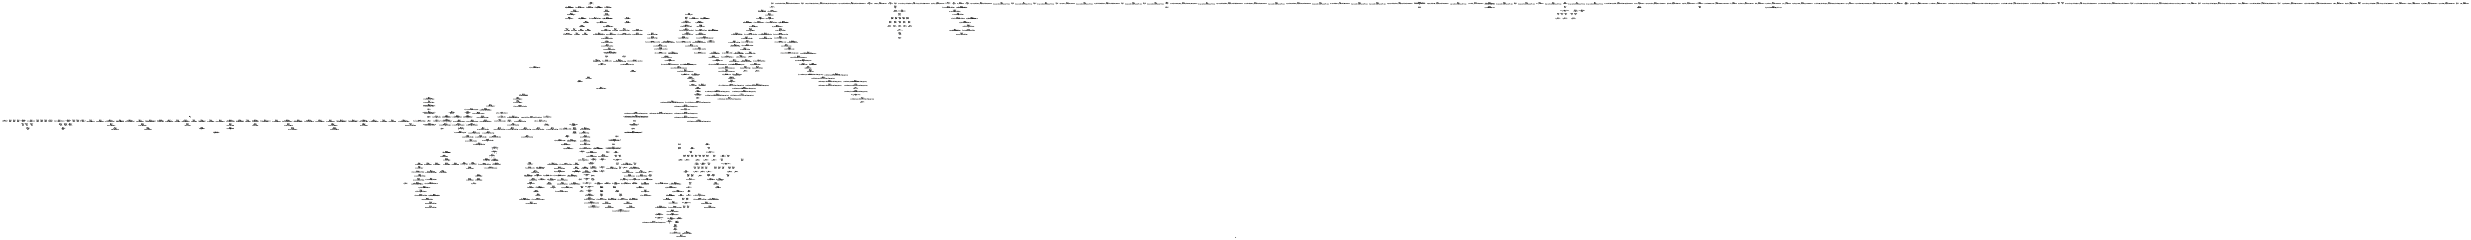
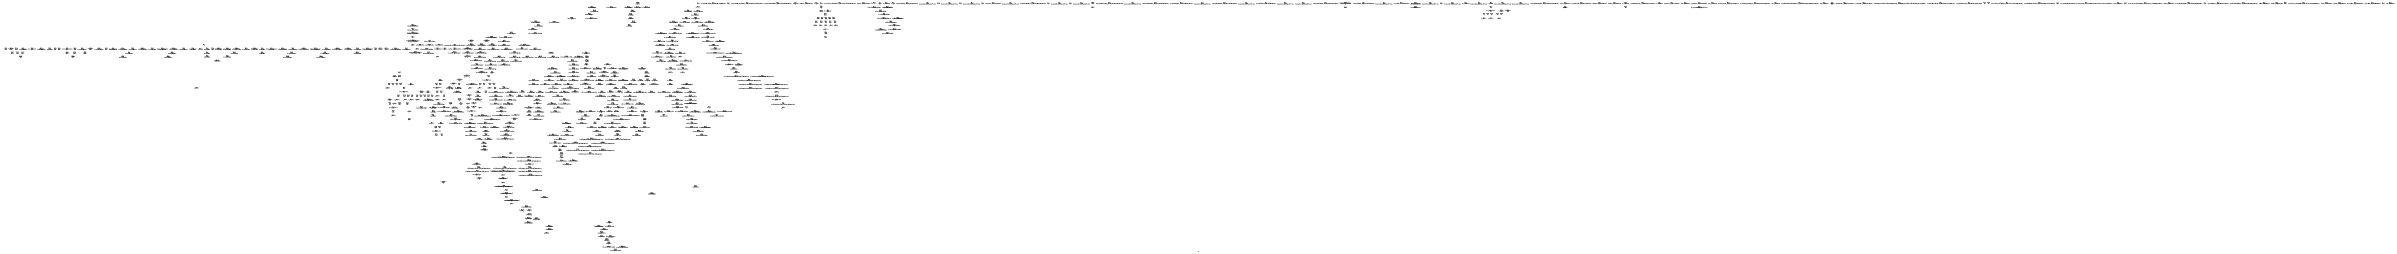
none -> (472, 84)
